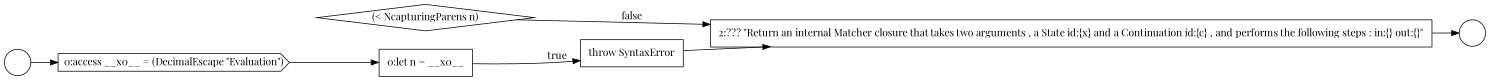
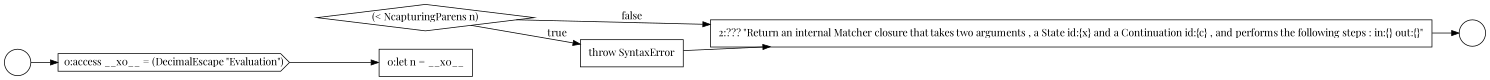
(523, 64) -> (522, 34)
